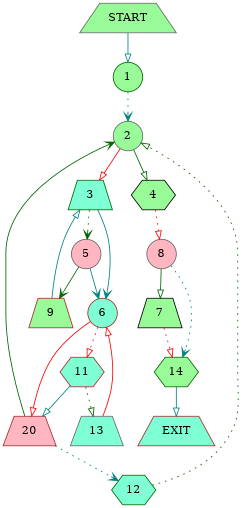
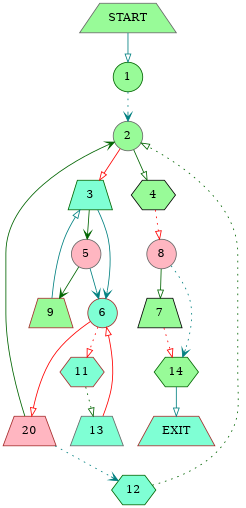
(89, 221) -> (89, 221)
(59, 398) -> none
